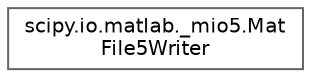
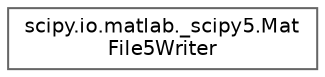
(156, 39) -> (163, 39)
